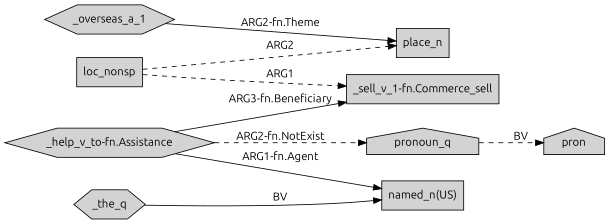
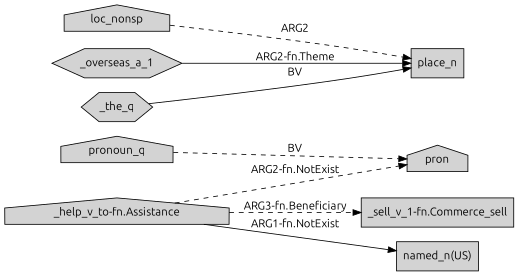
(110, 72) -> (117, 19)
(240, 81) -> none
(257, 118) -> (291, 213)
(110, 143) -> (117, 213)
(286, 143) -> (287, 185)
(280, 157) -> (295, 224)
(259, 206) -> (276, 88)
